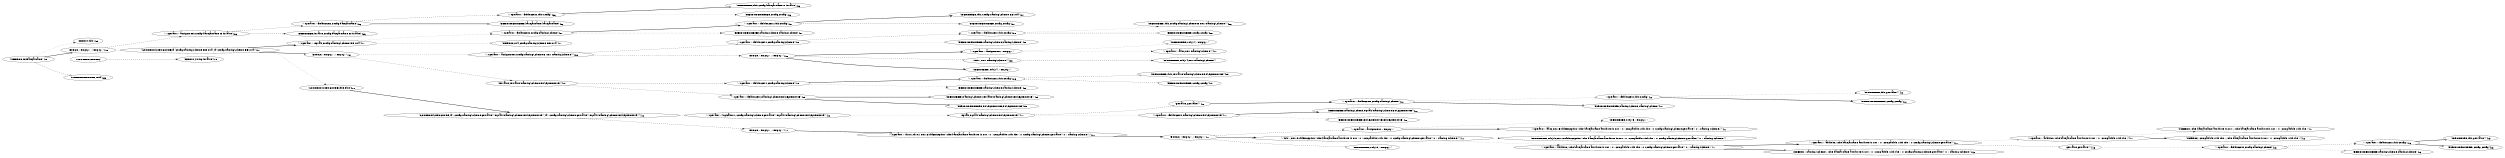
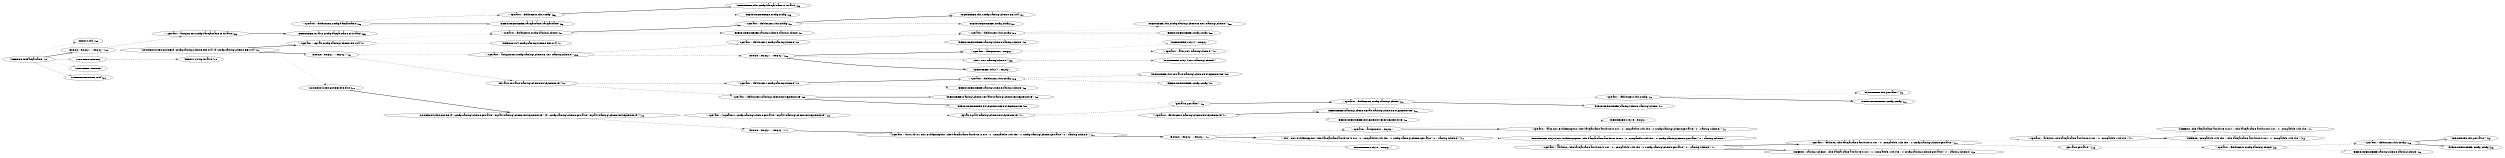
(267, 29) -> none
(267, 34) -> (267, 34)
none -> (62, 59)
none -> (88, 68)
(104, 77) -> (104, 77)
